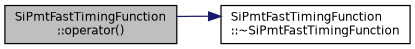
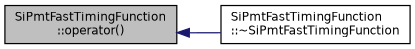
(193, 16) -> (205, 33)
